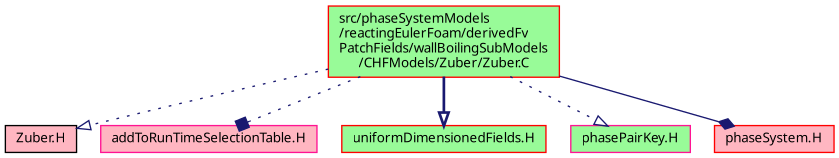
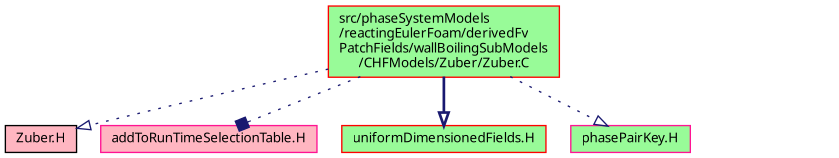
(774, 139) -> none
